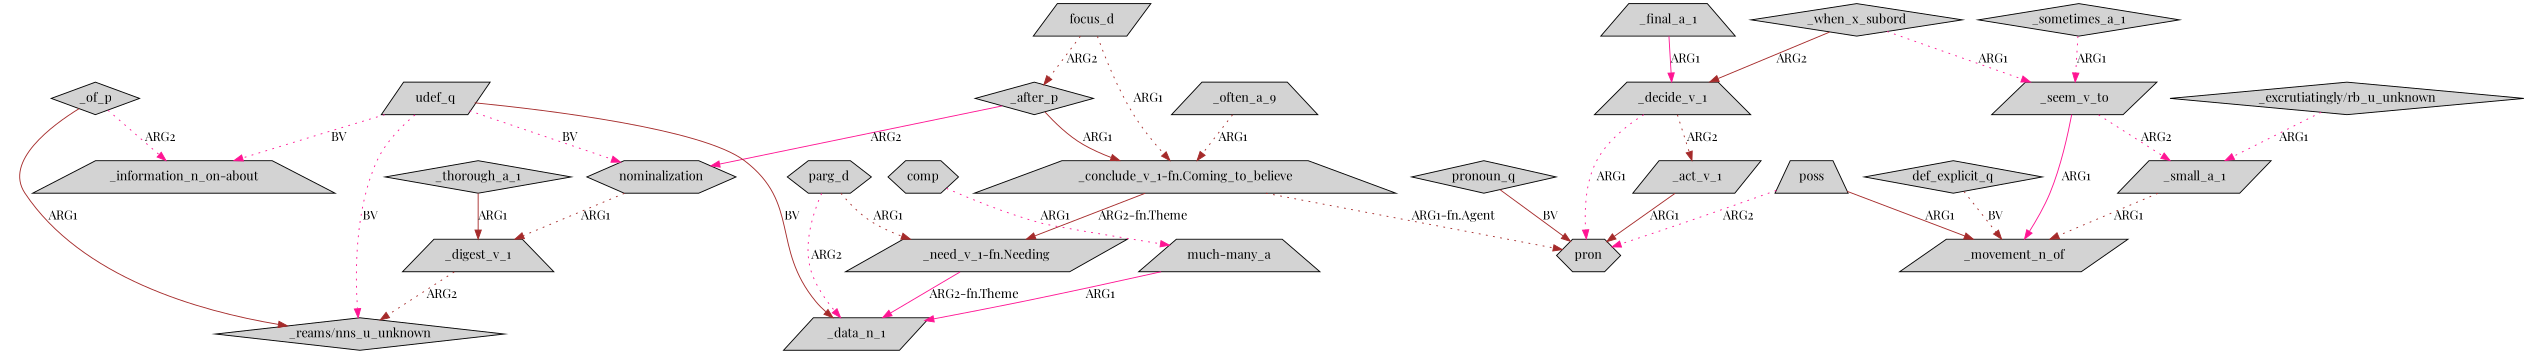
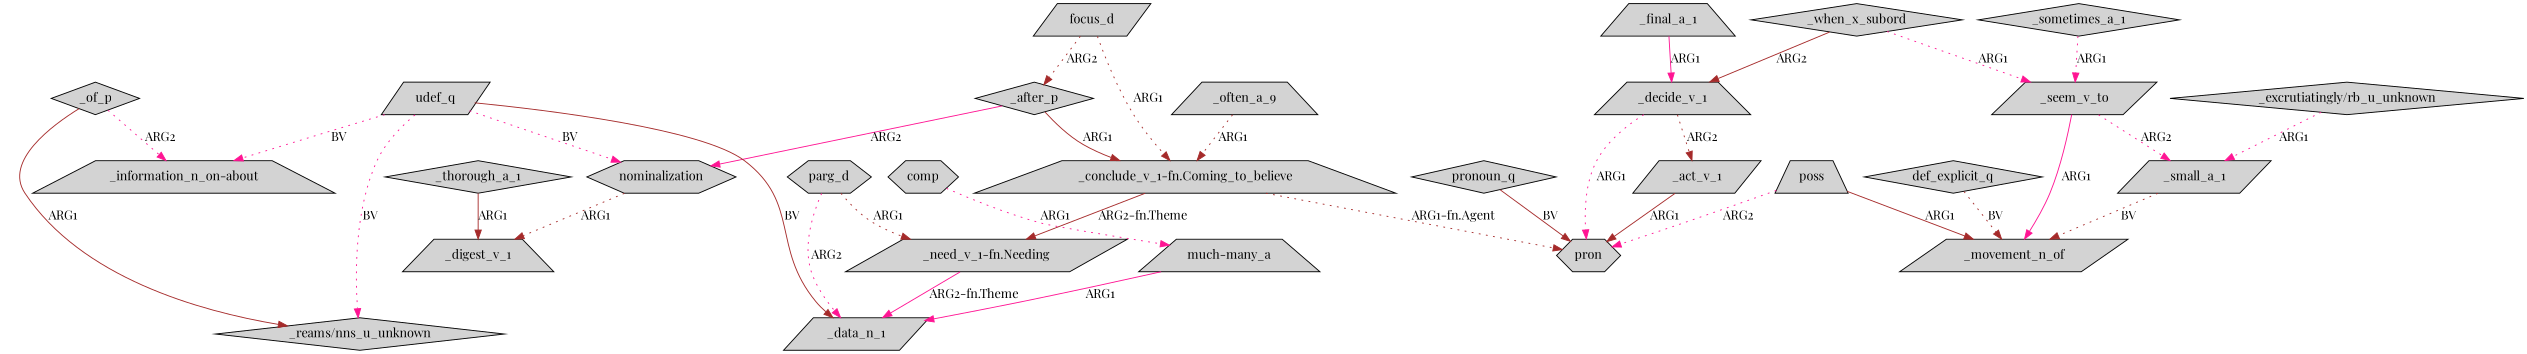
(2129, 216) -> (2129, 216)
(421, 293) -> none
